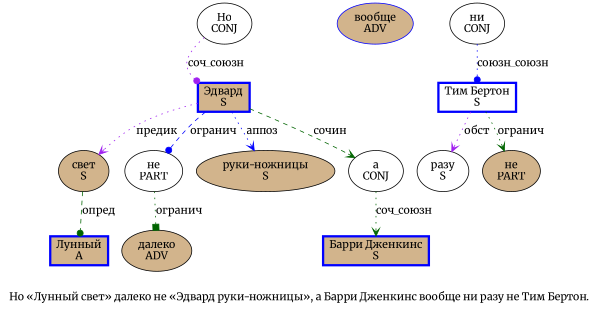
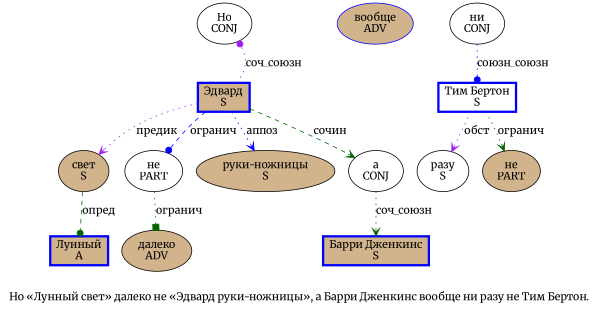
(189, 57) -> (245, 65)
